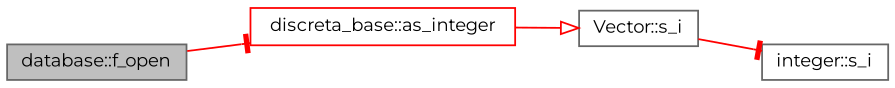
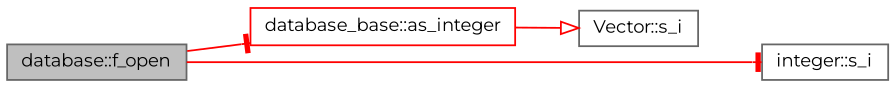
(383, 27) -> (383, 27)
(726, 44) -> (470, 62)
